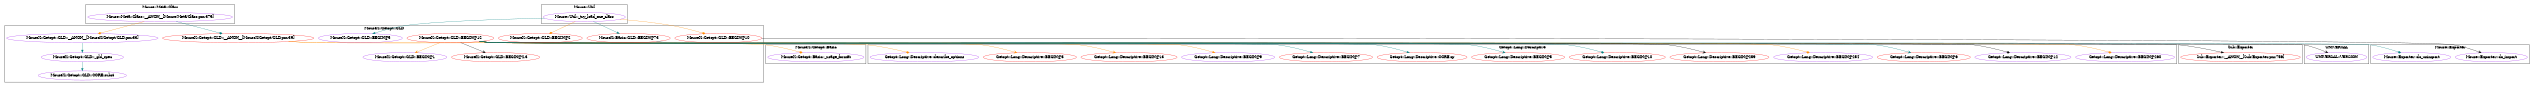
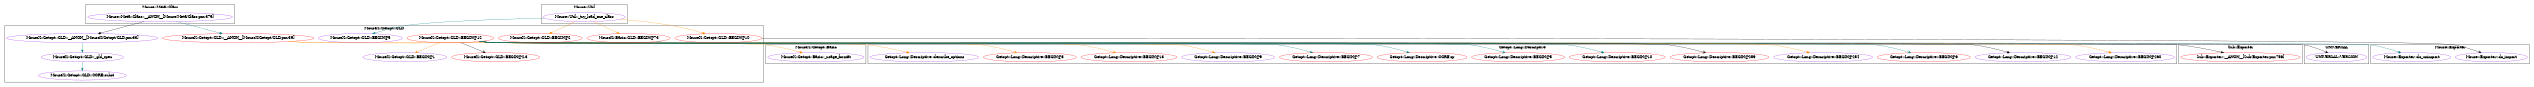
(122, 27) -> (122, 27)
(606, 27) -> (606, 27)
